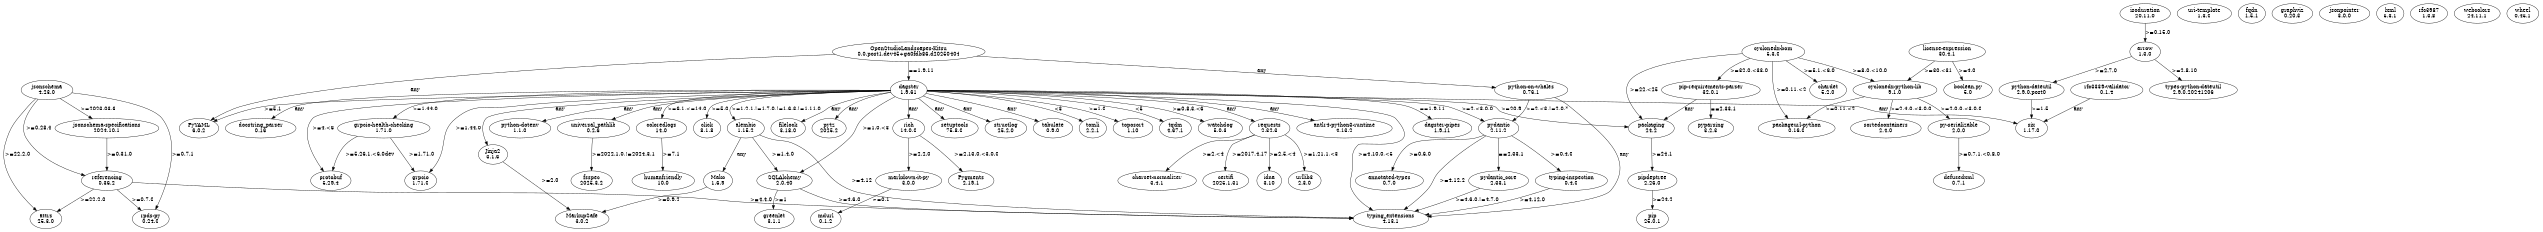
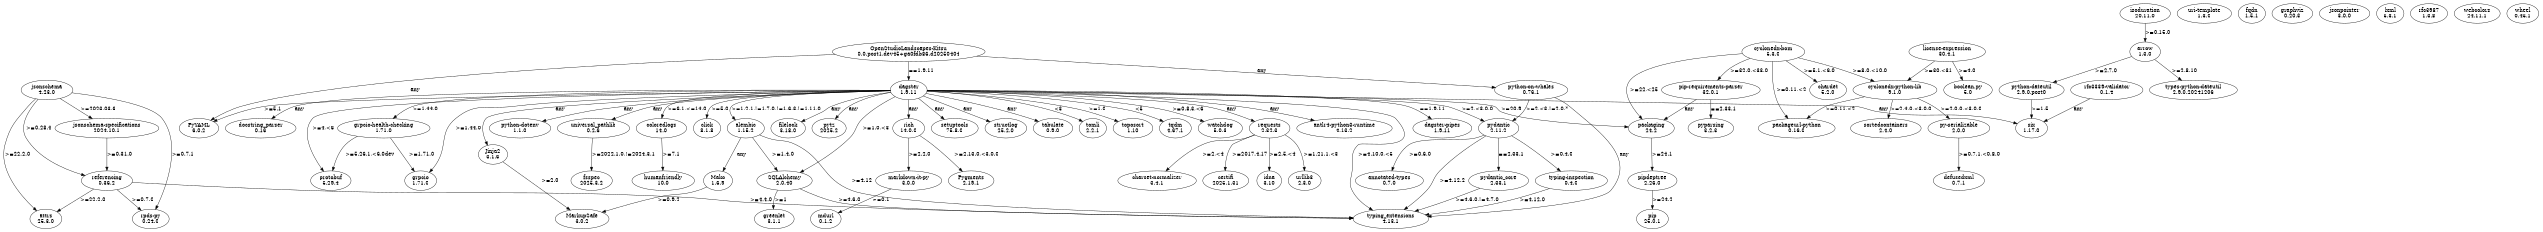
(909, 90) -> (909, 90)
